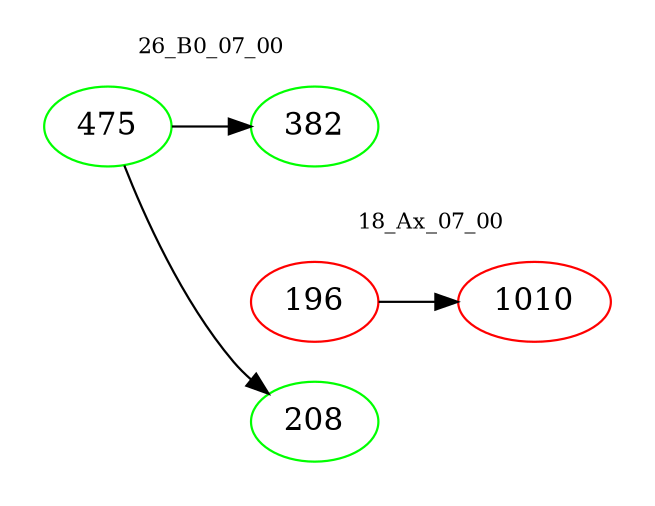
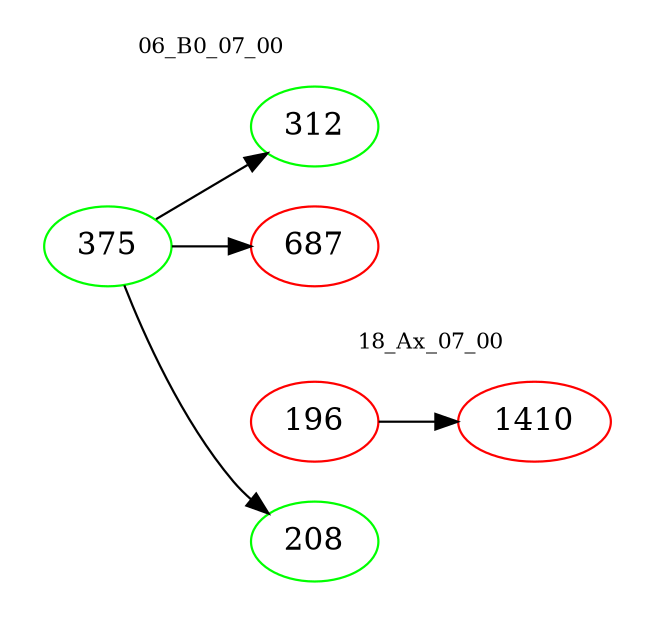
(211, 48) -> (211, 48)
(108, 127) -> (108, 246)
(315, 127) -> (315, 127)
none -> (315, 246)
(535, 302) -> (535, 422)
